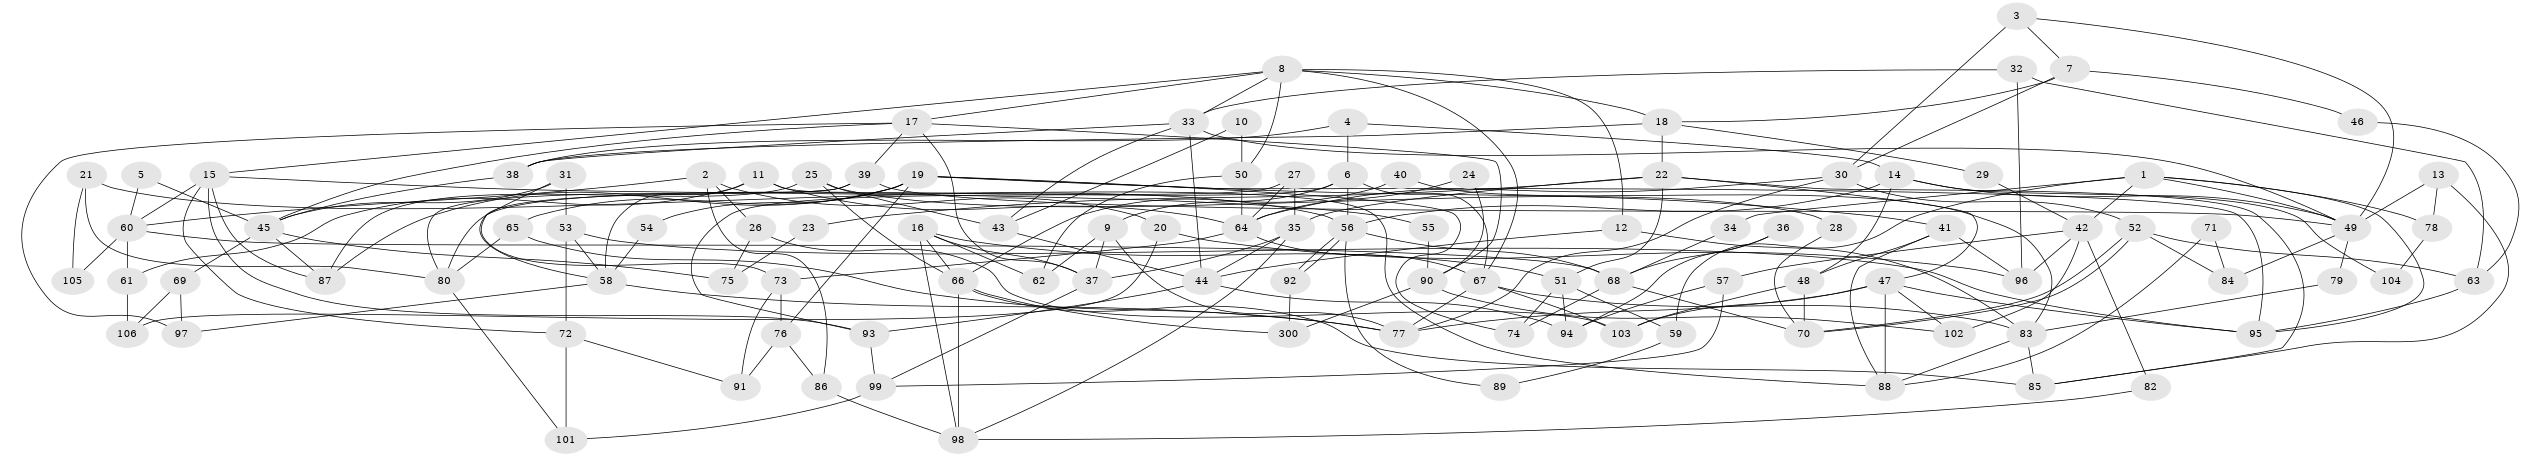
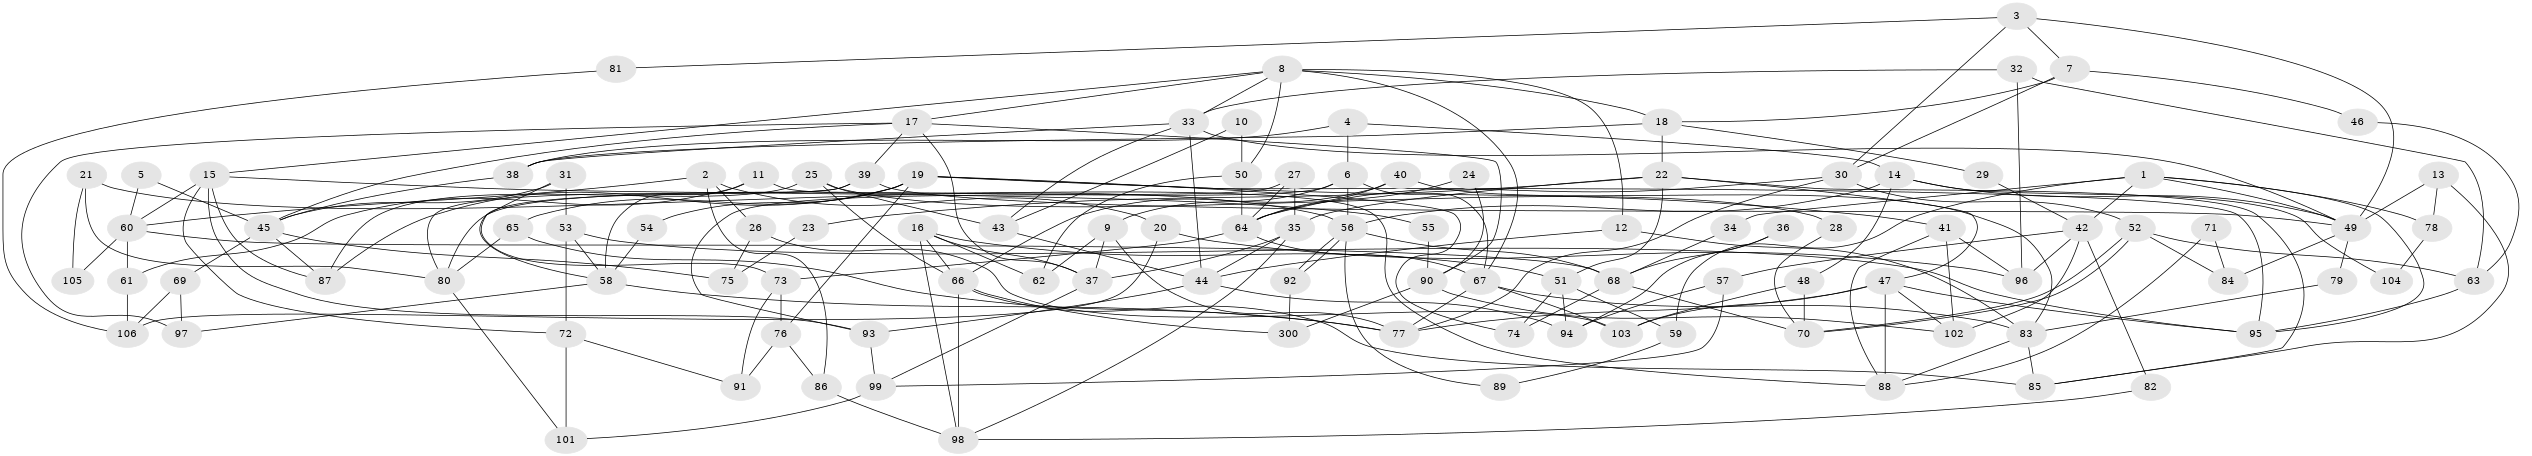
none -> (616, 69)
(998, 208) -> (1321, 202)
(1875, 255) -> (1949, 273)
